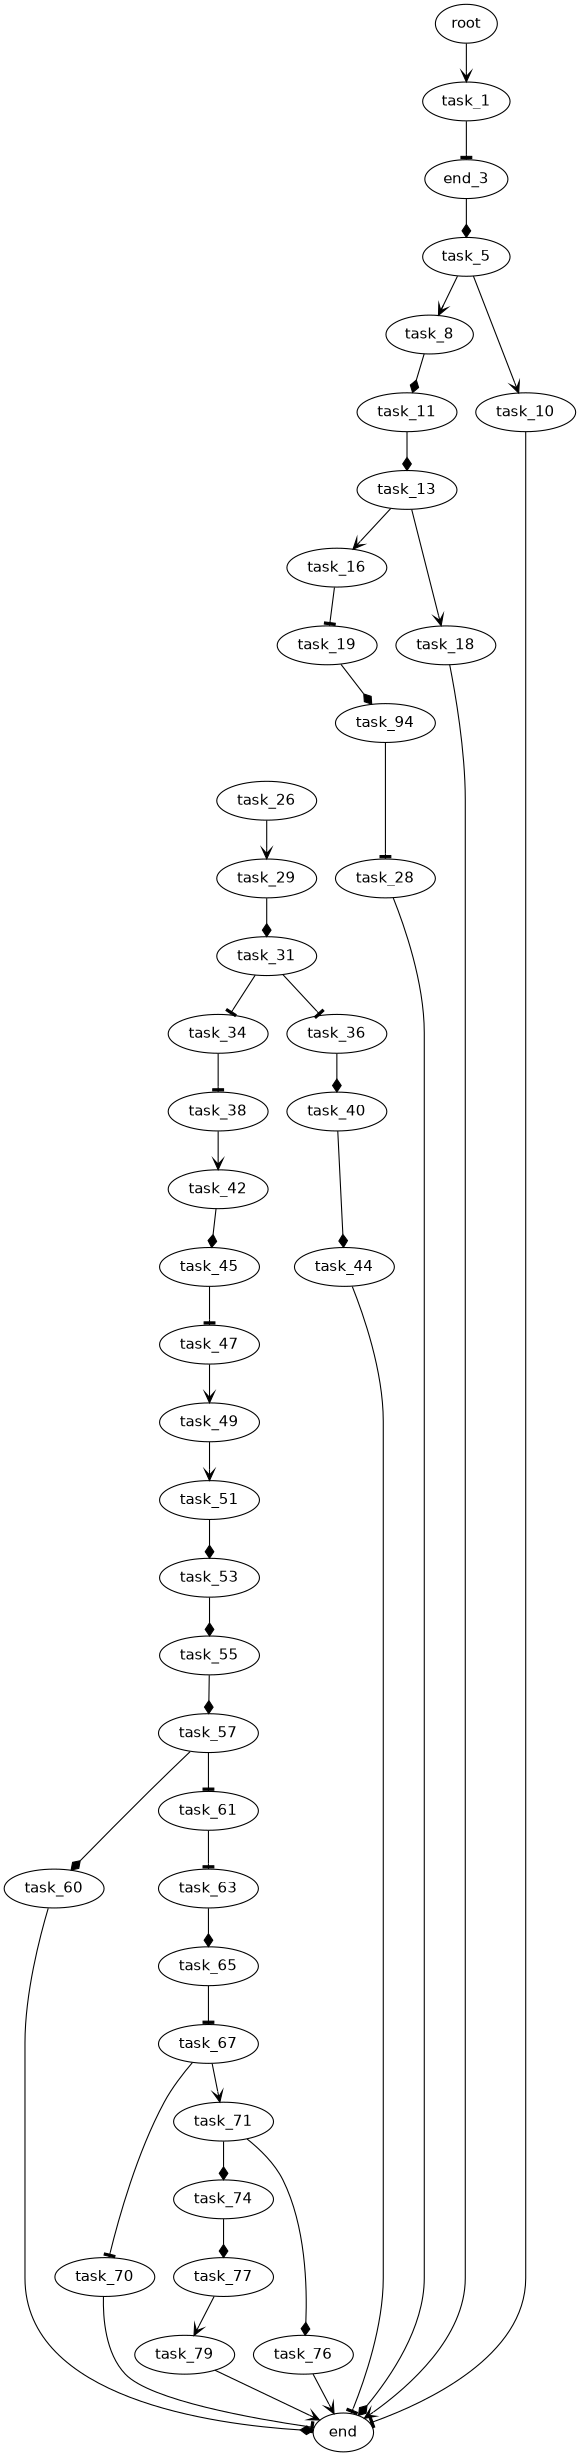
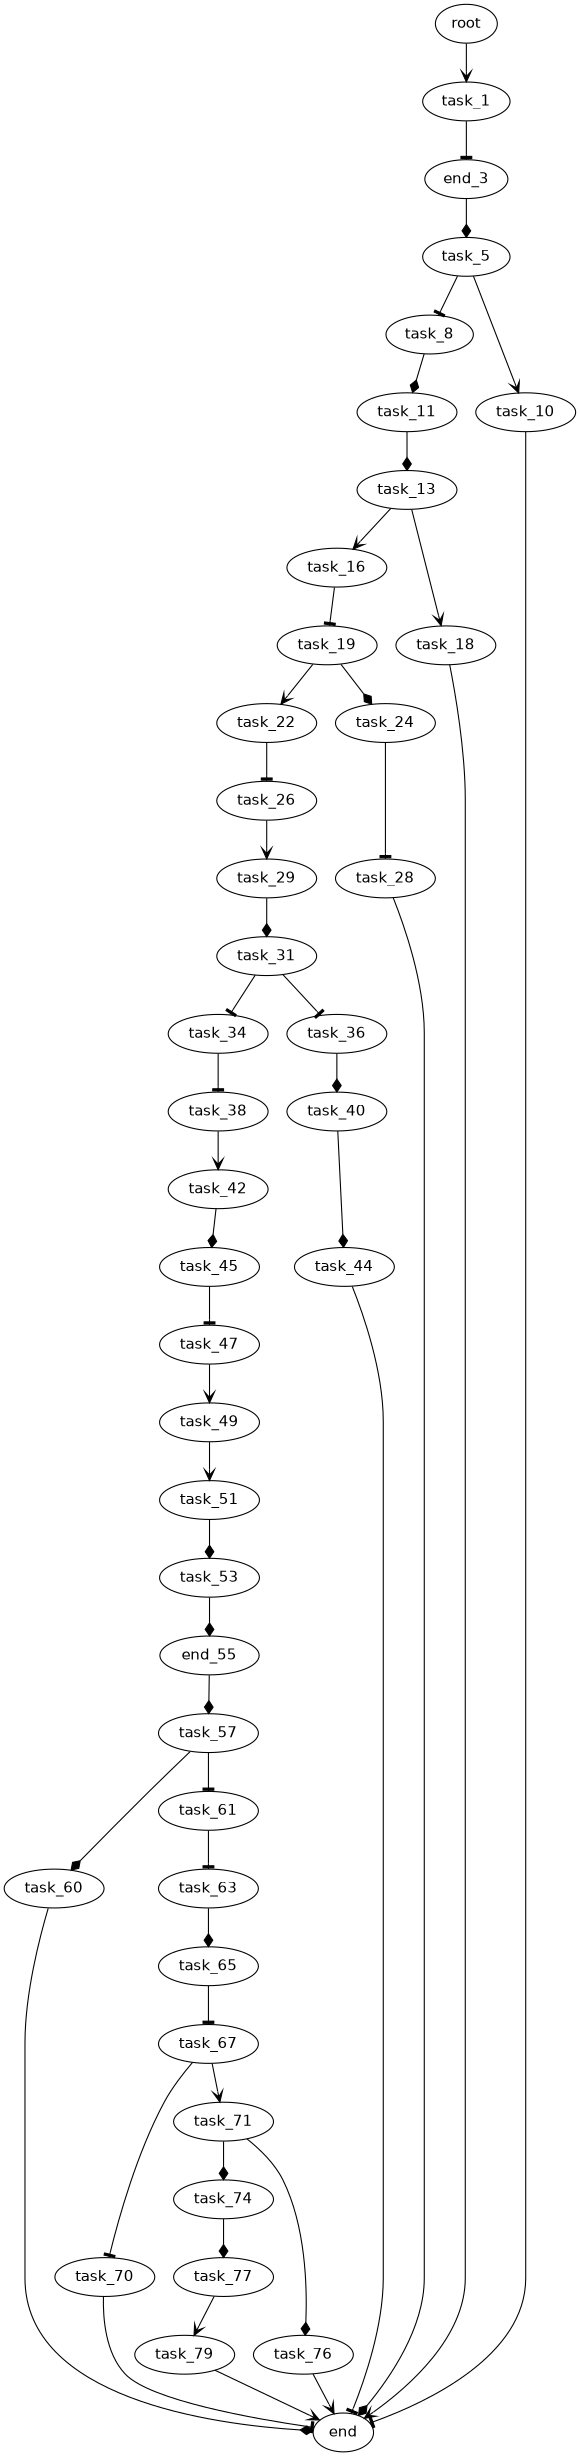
(449, 293) -> (449, 293)
none -> (267, 723)
(385, 723) -> (385, 723)
(210, 1655) -> (210, 1655)
